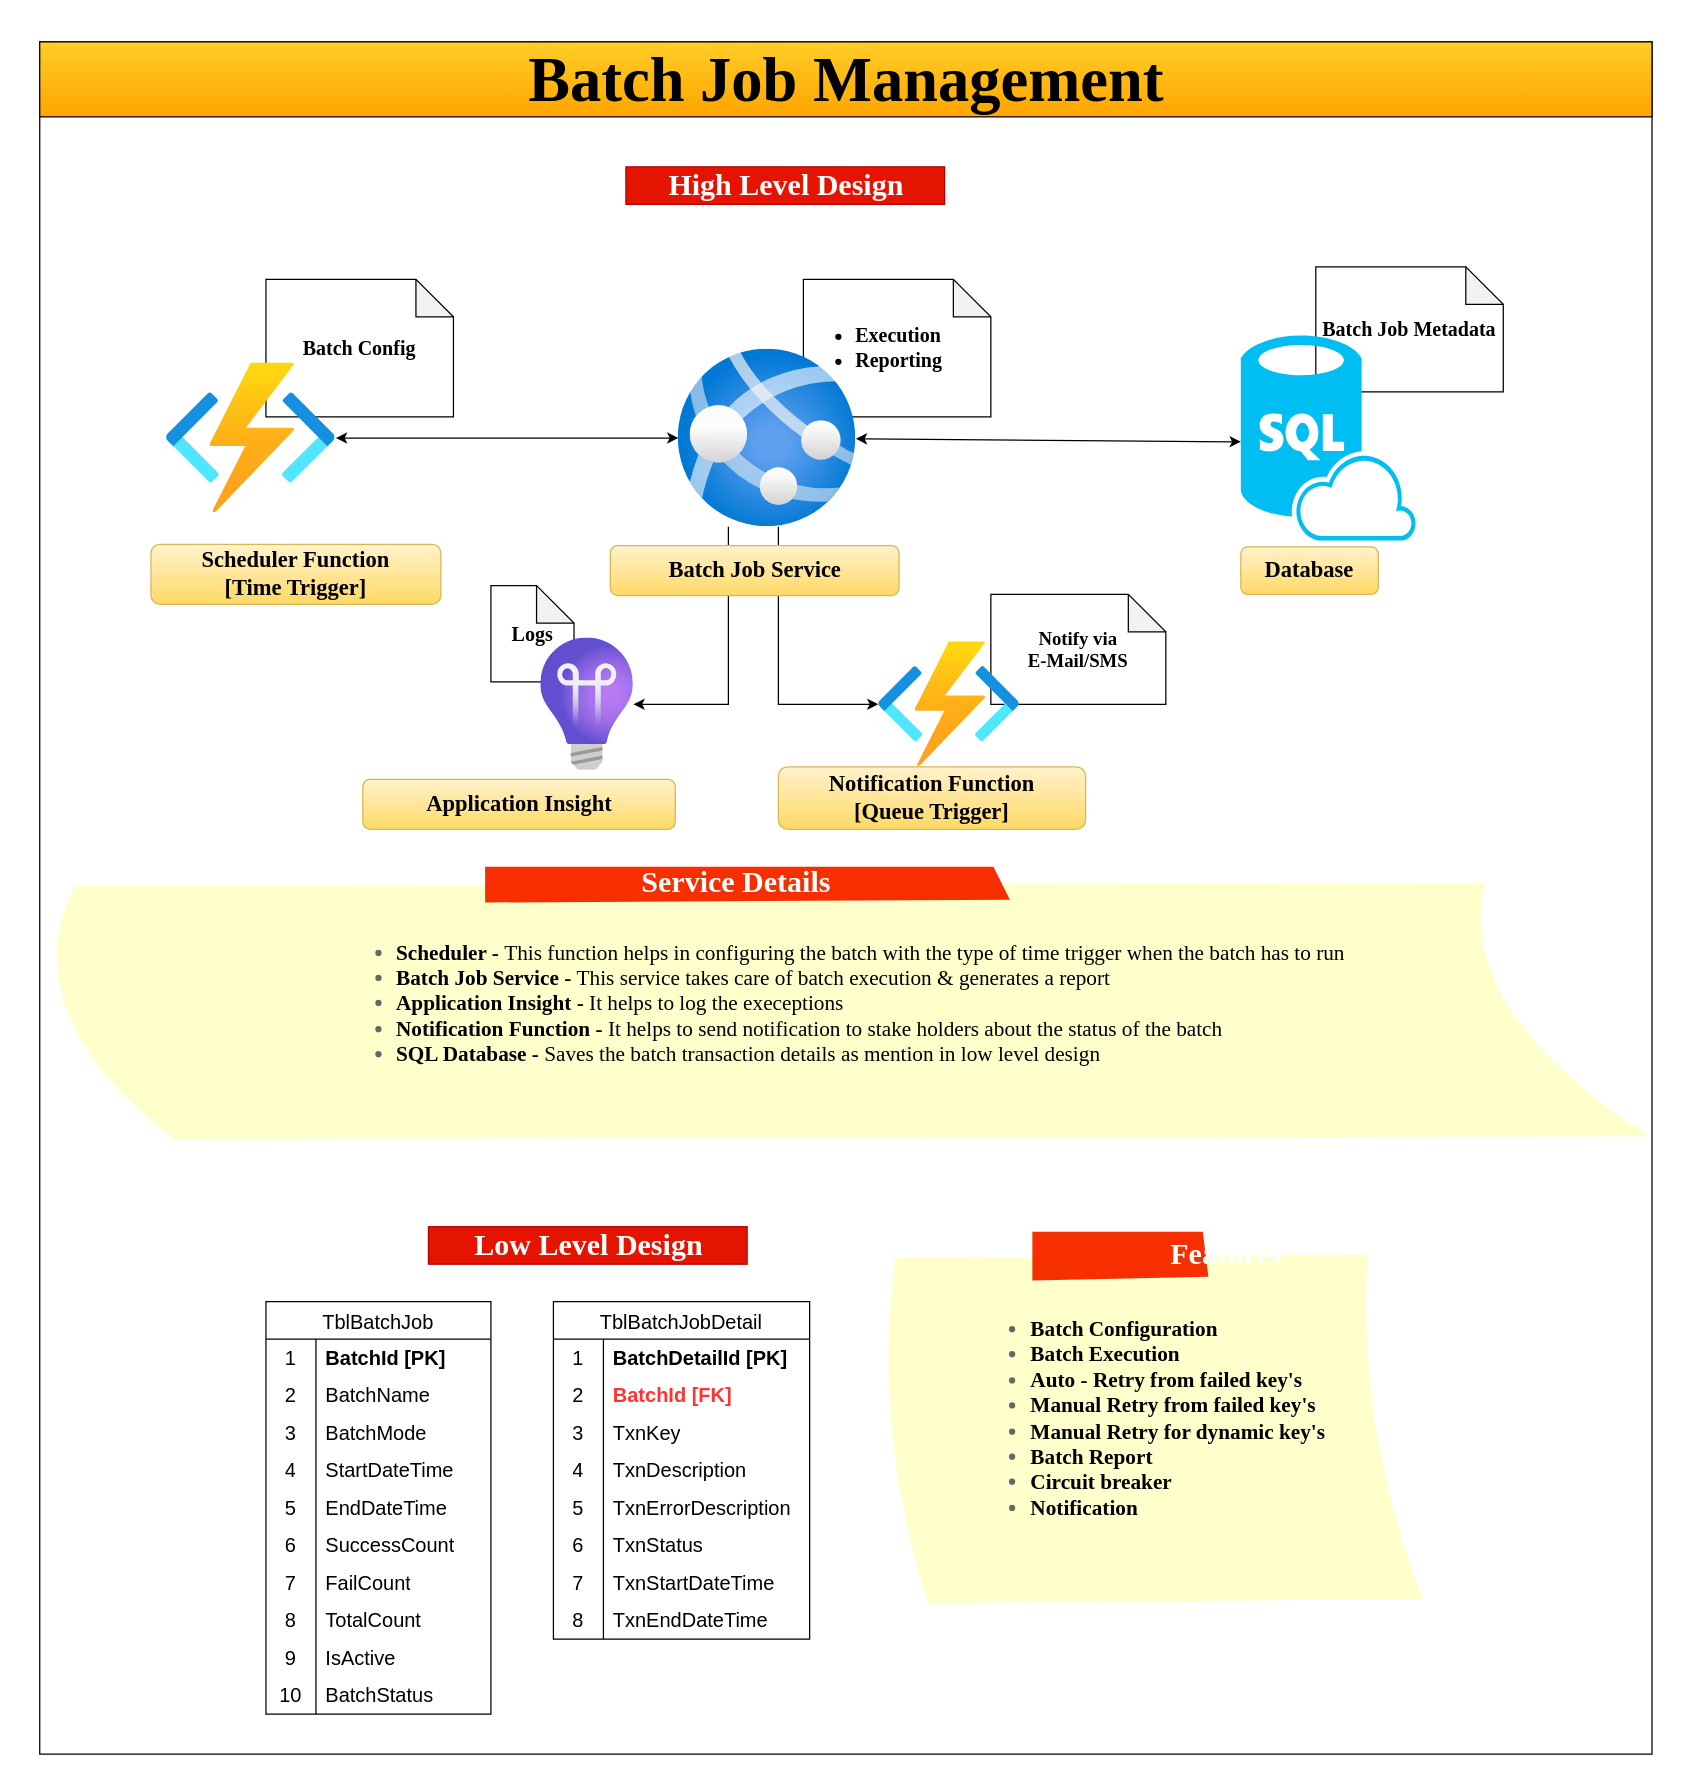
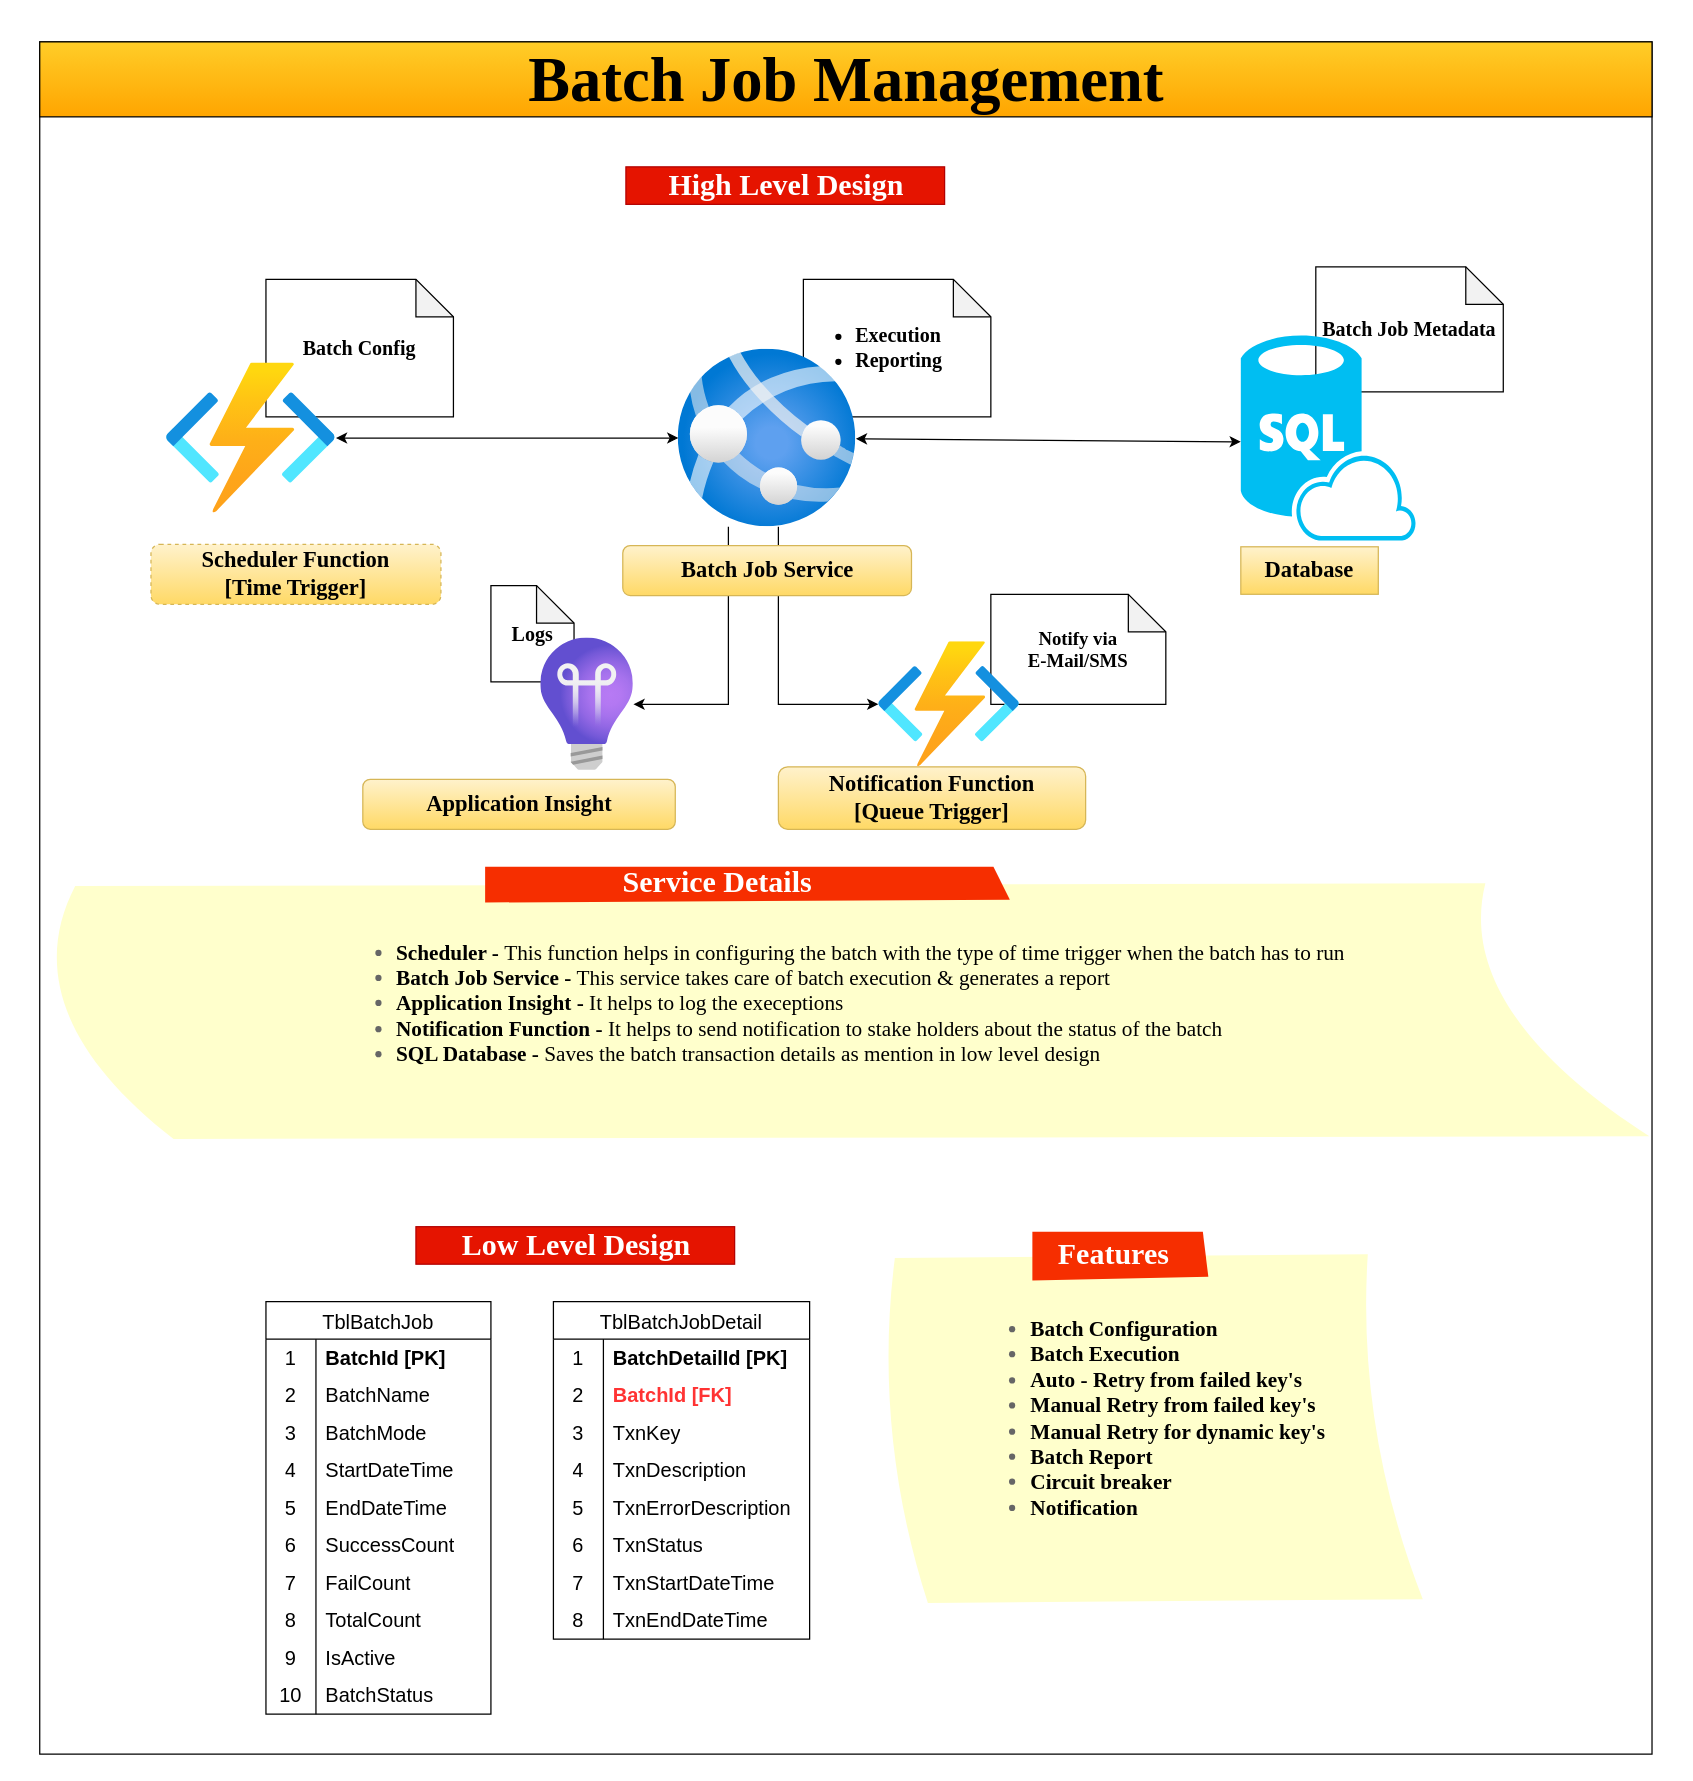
(754, 571) -> (767, 571)
(1309, 571) -> (1309, 571)
(296, 574) -> (296, 574)
(736, 883) -> (717, 883)
(588, 1246) -> (575, 1246)
(1225, 1254) -> (1113, 1254)
